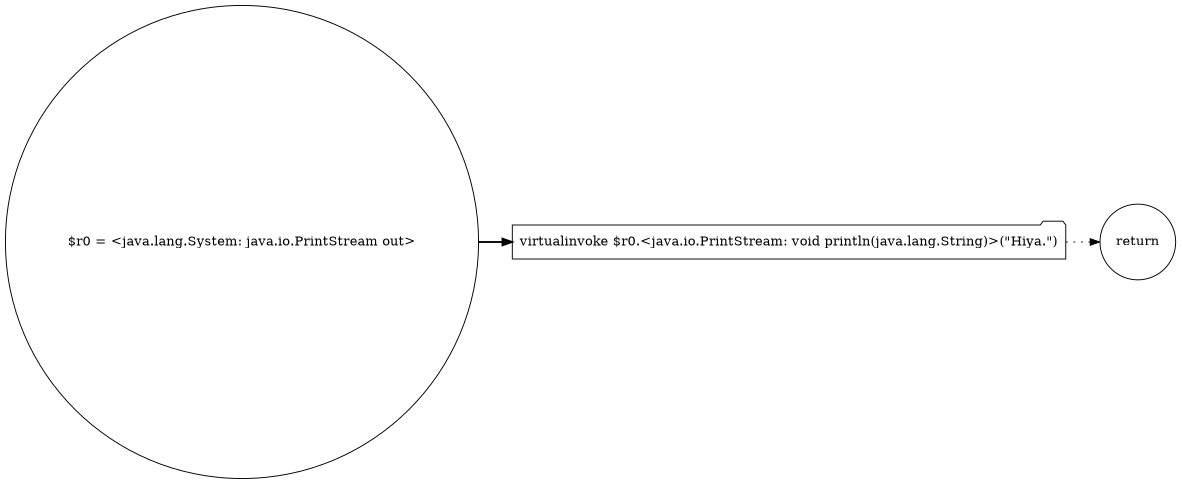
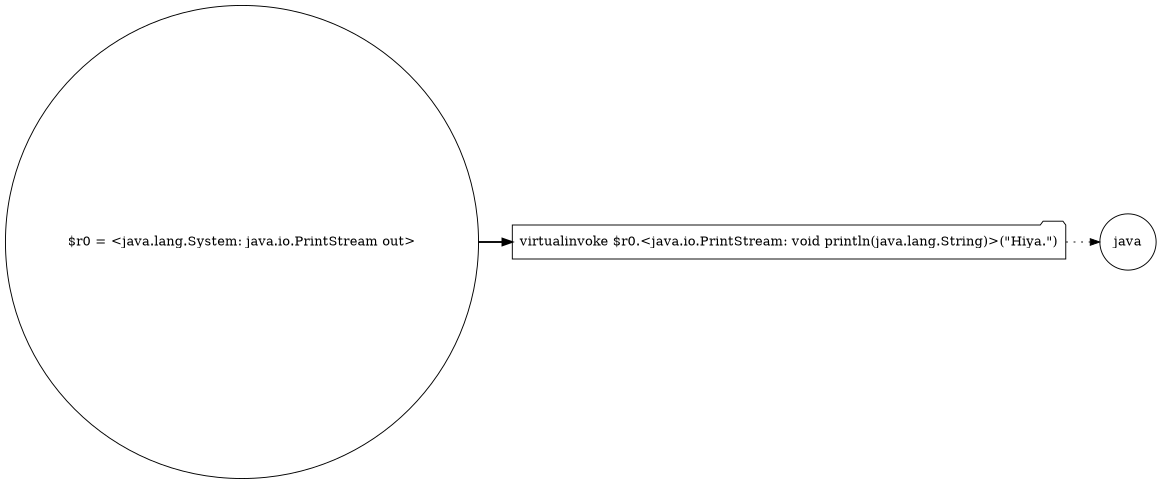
(1138, 242) -> (1128, 242)
